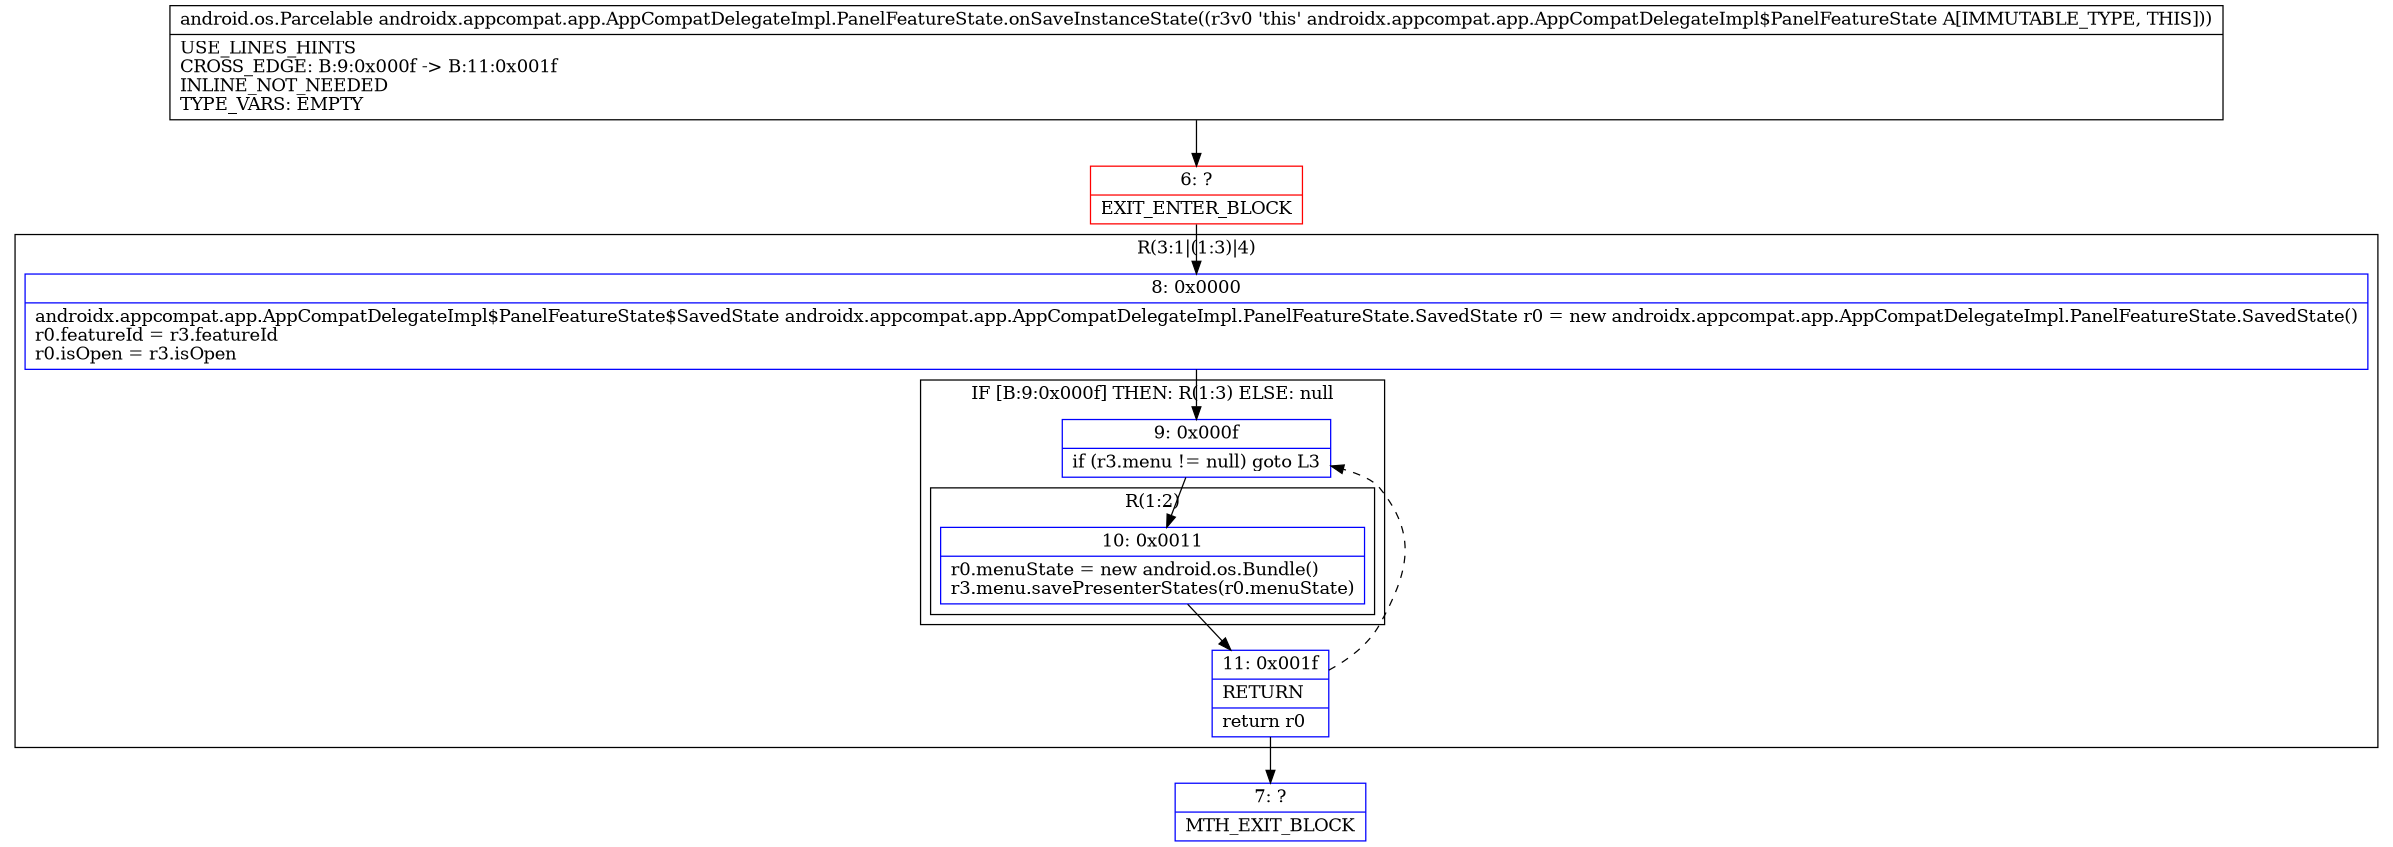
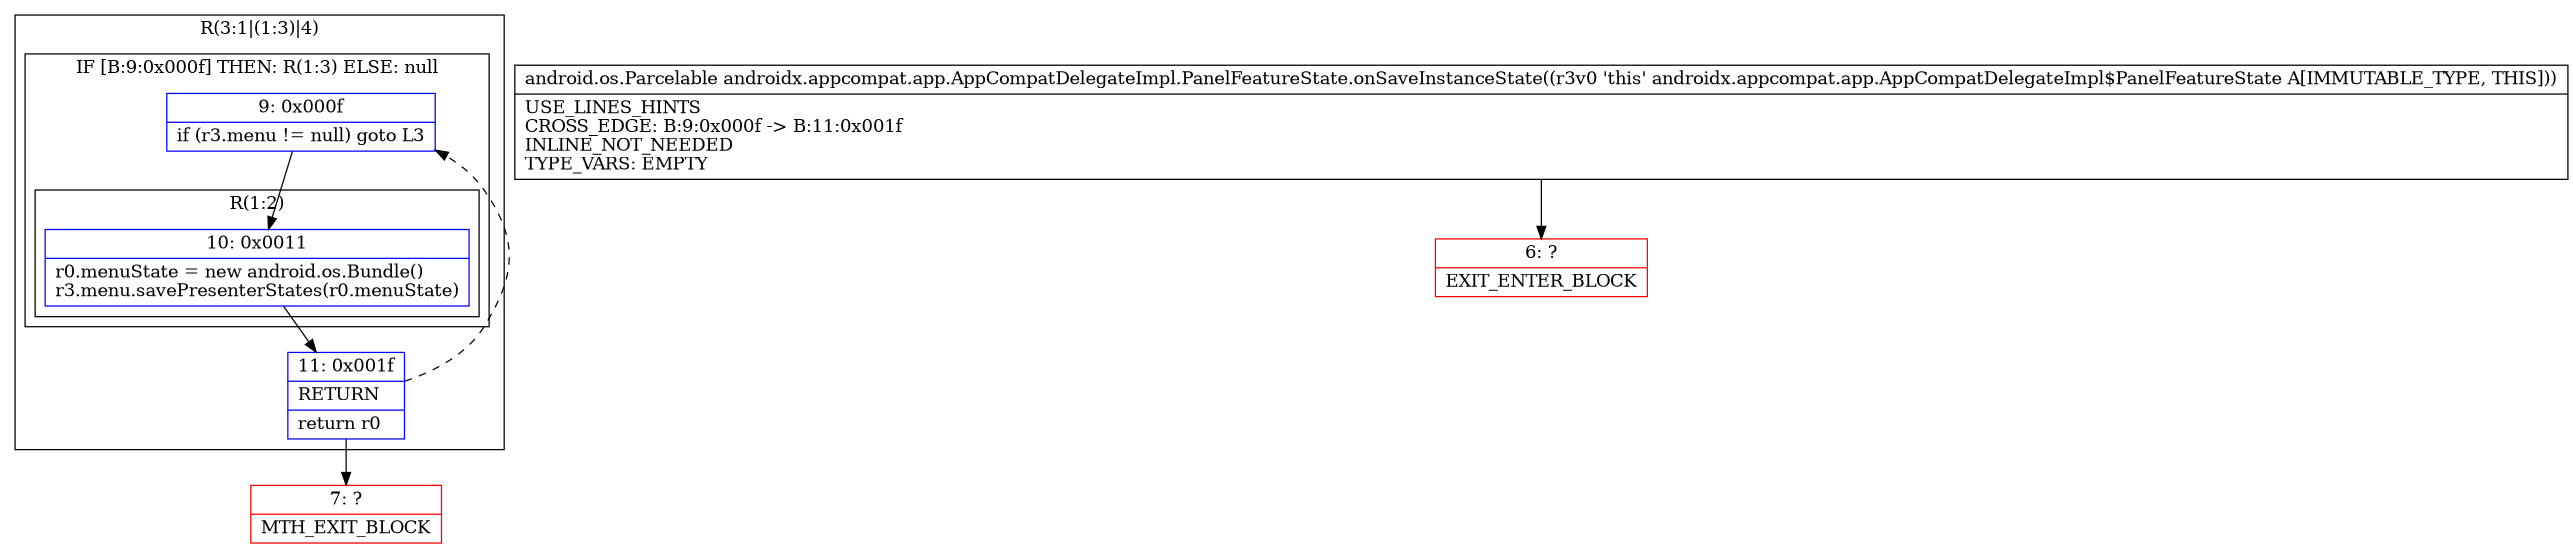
(1196, 322) -> none
(1270, 812) -> (346, 514)
